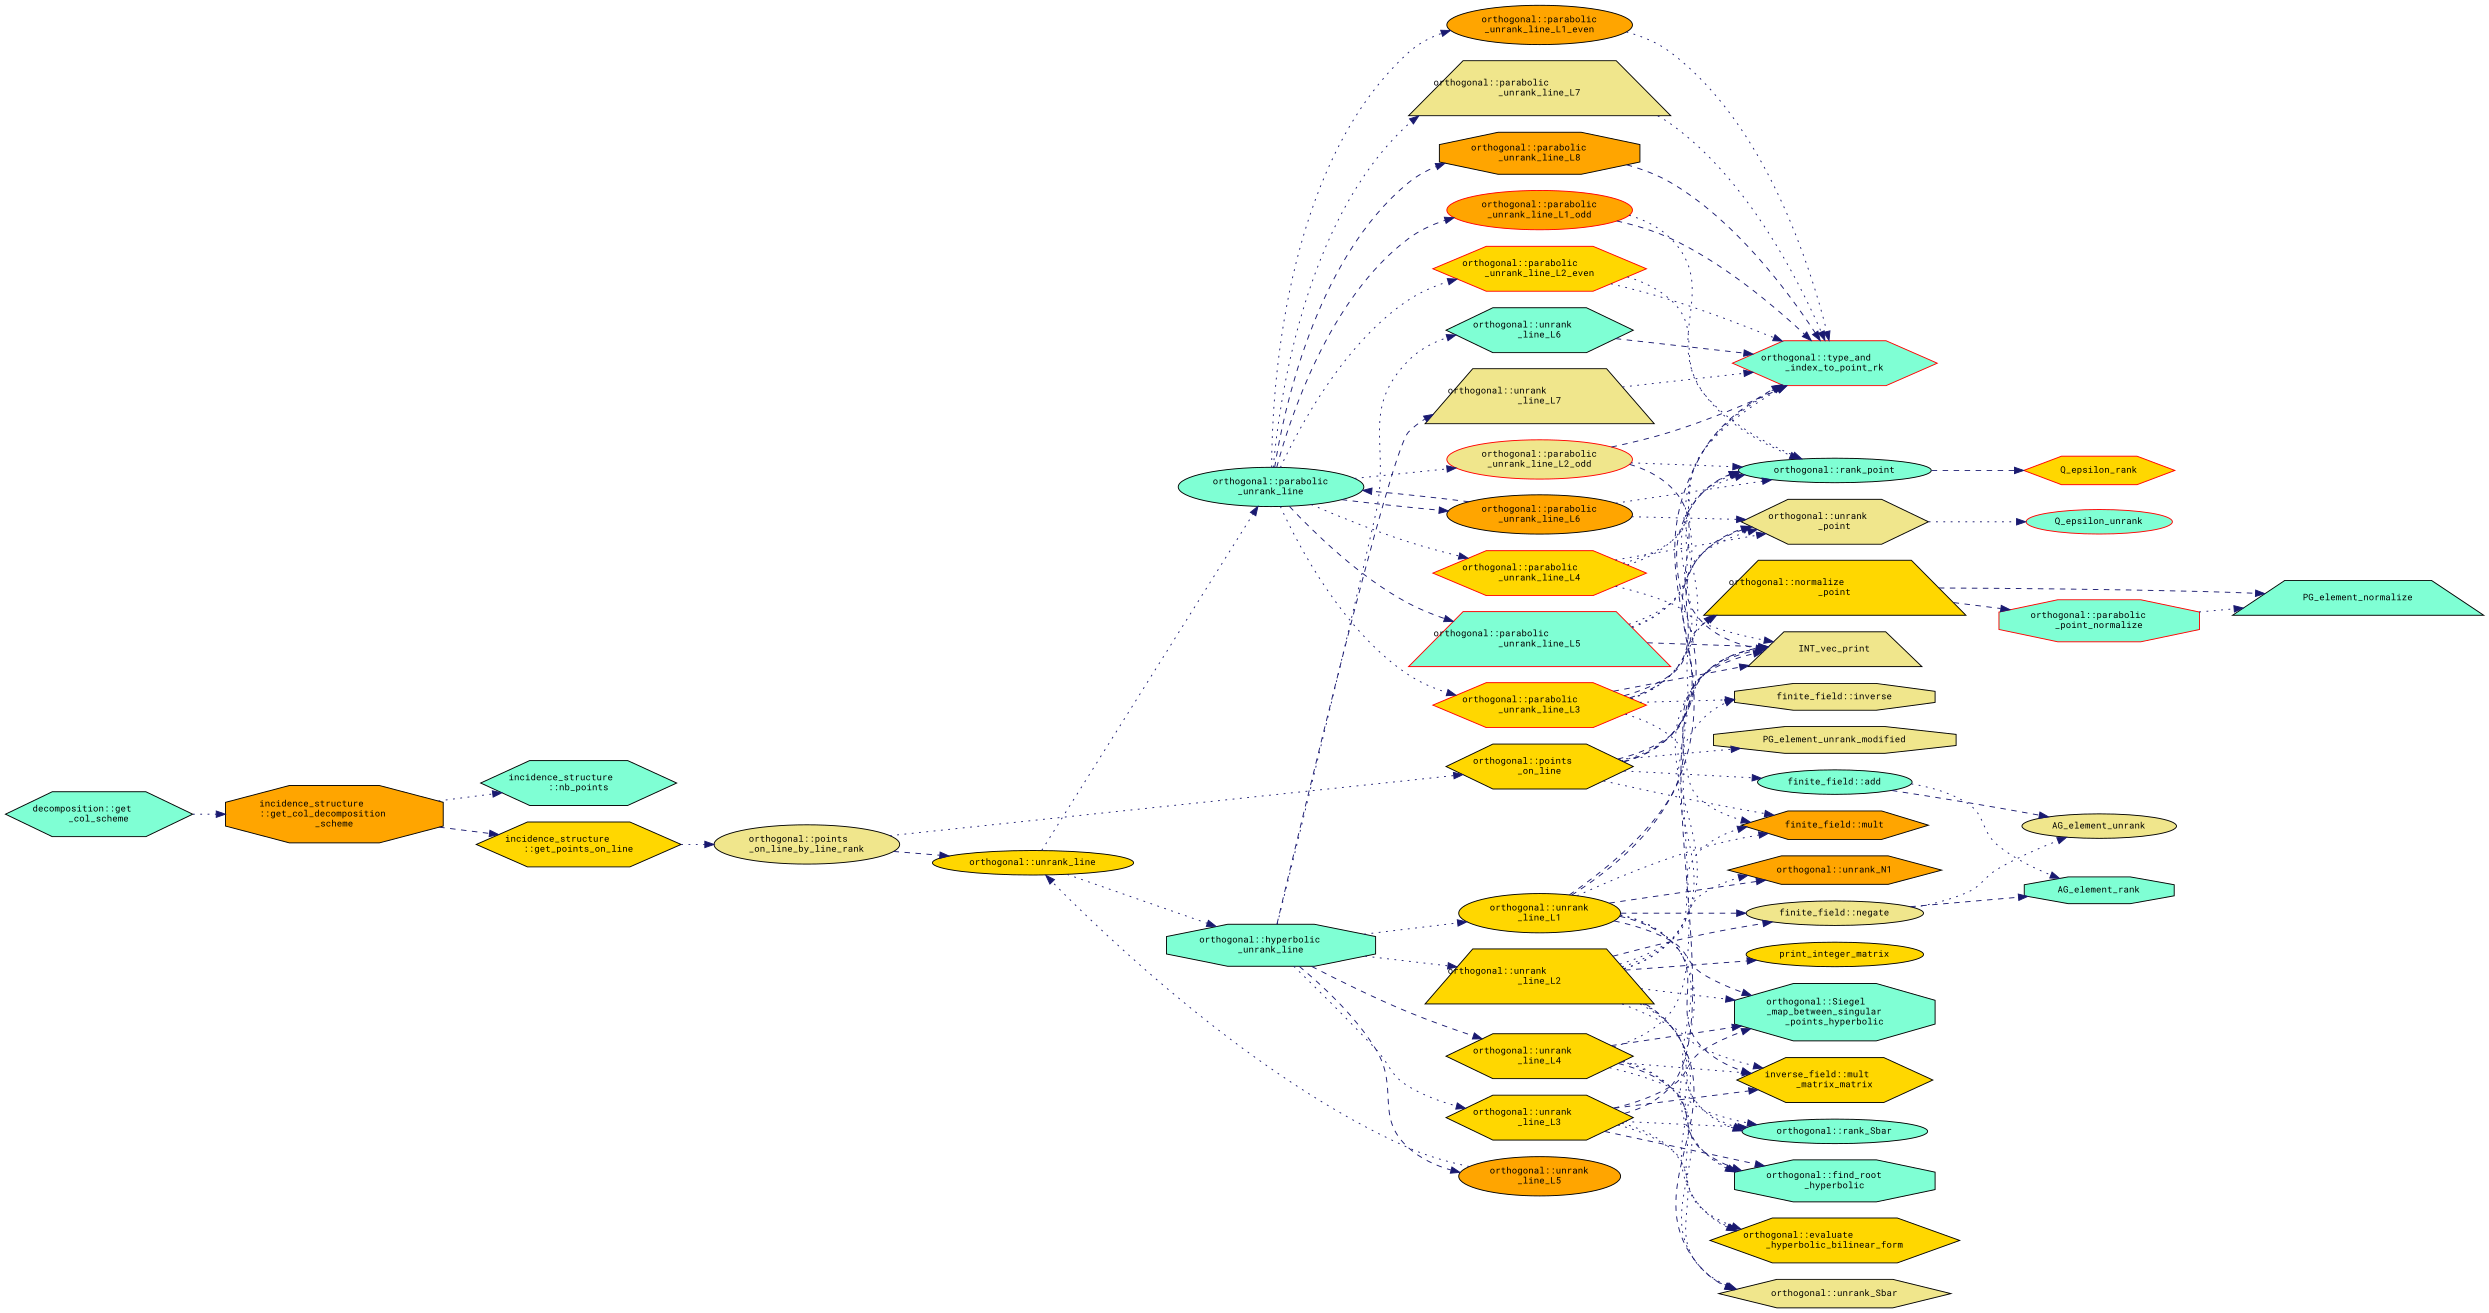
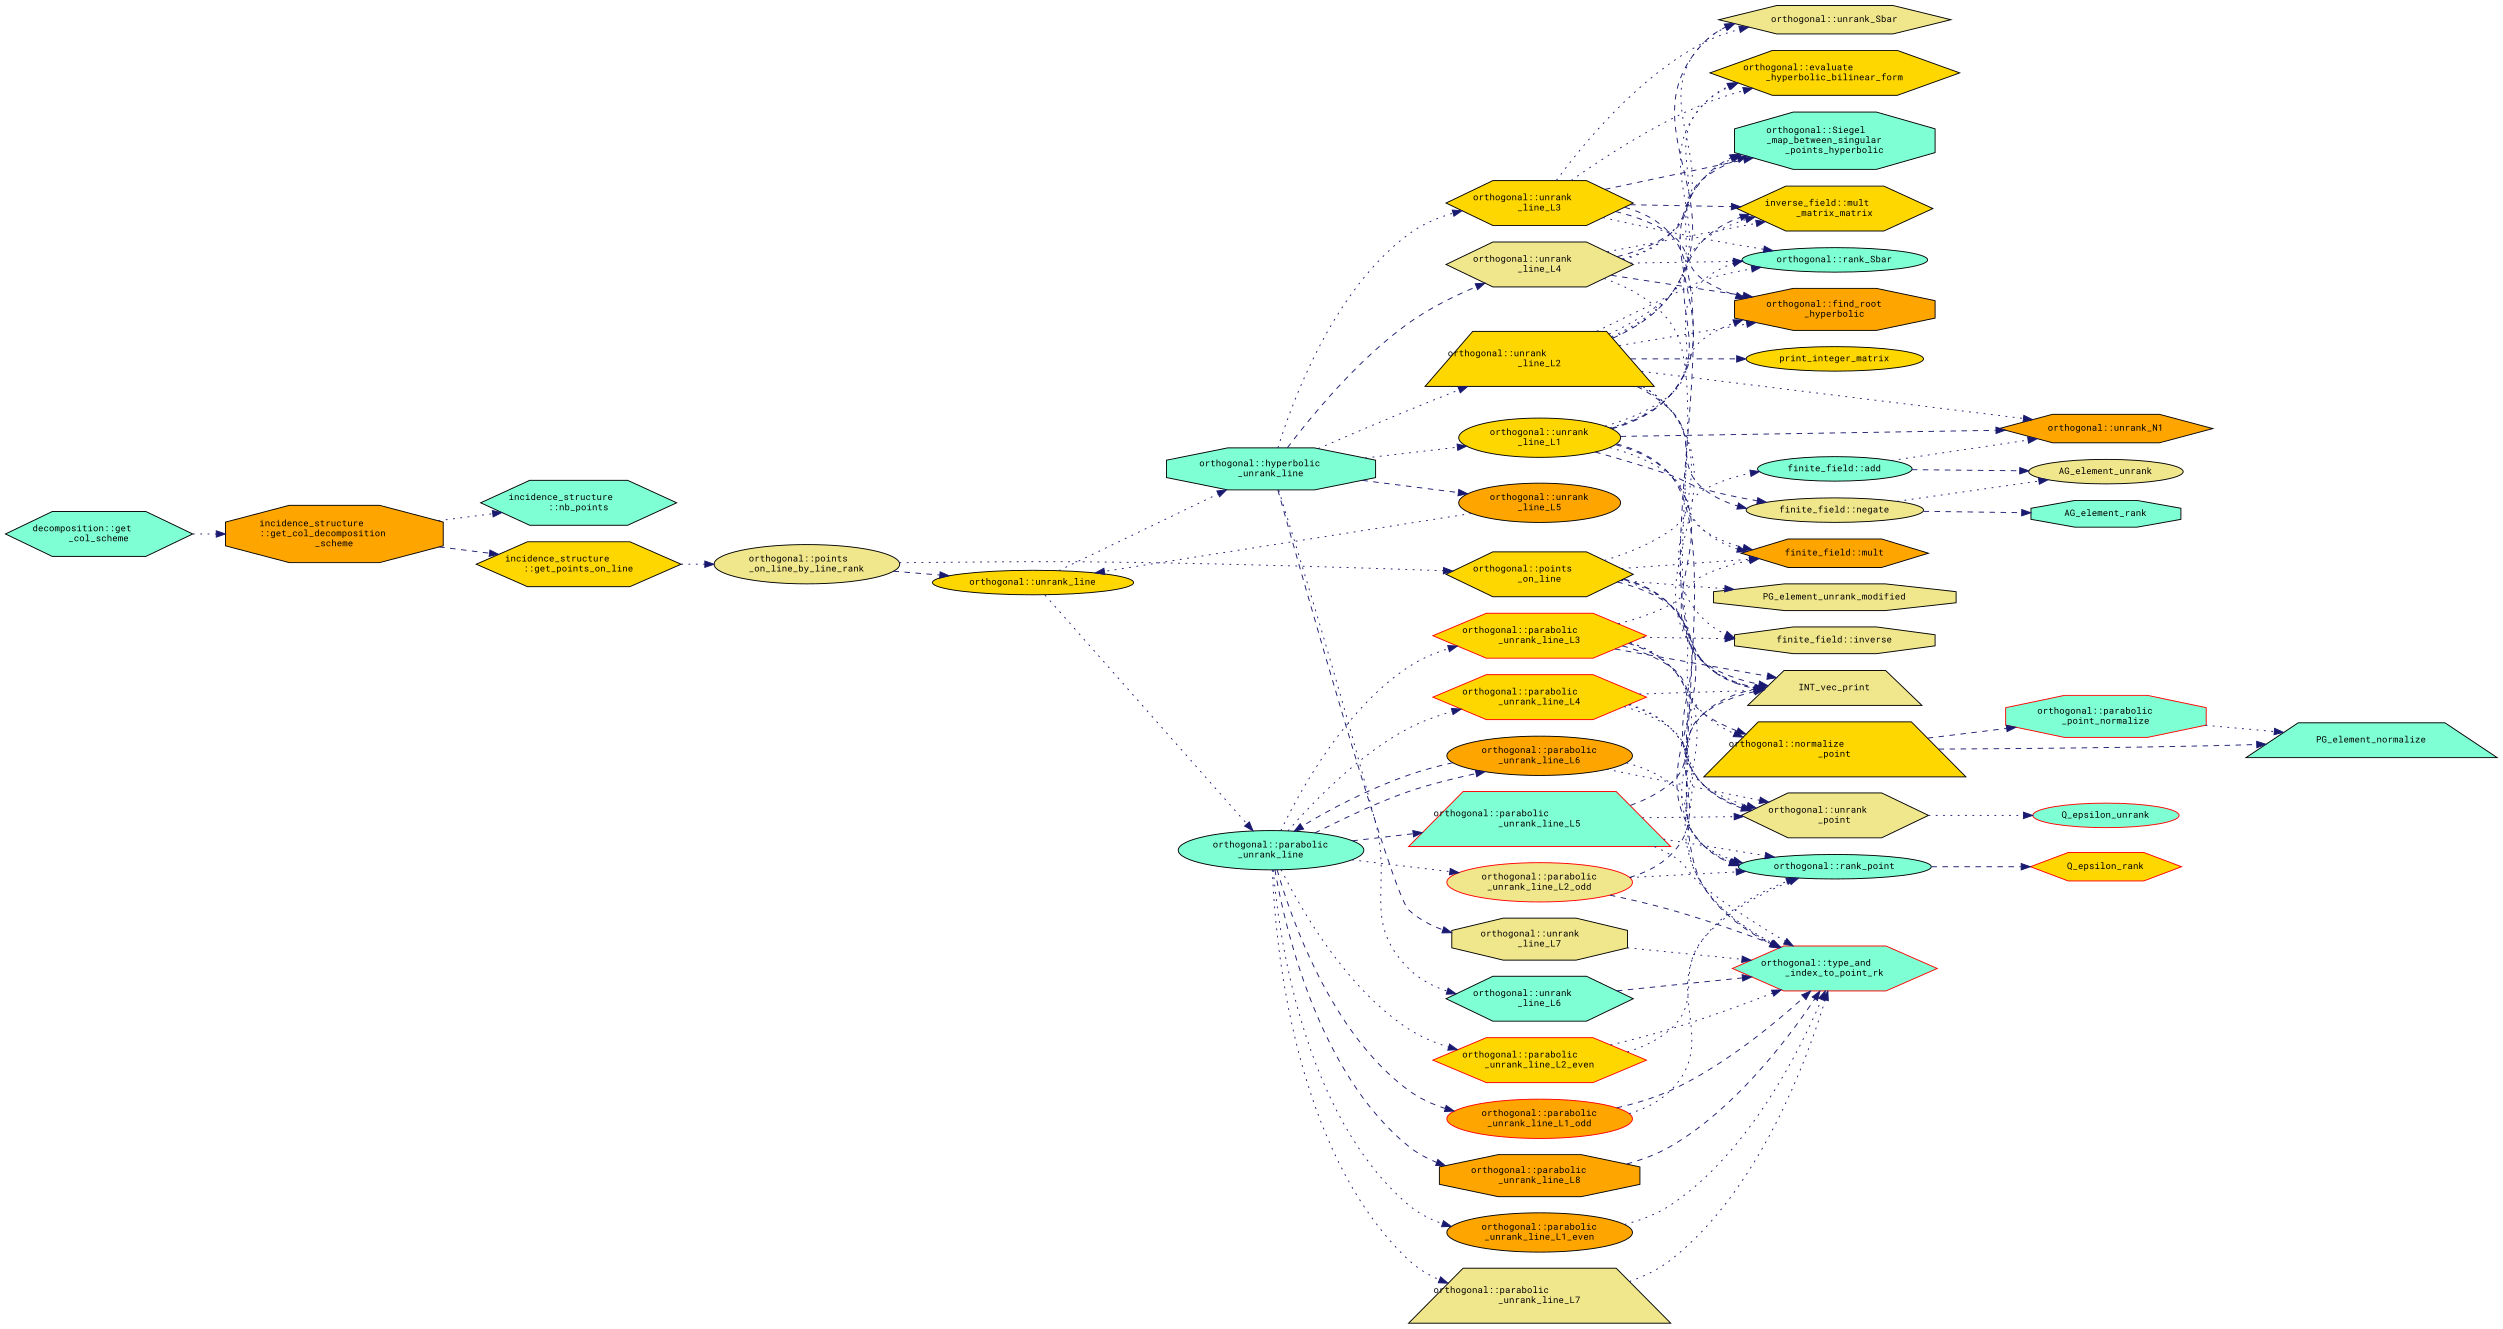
(1540, 396) -> (1540, 939)
(1984, 824) -> (1960, 450)
(1540, 1056) -> (1540, 264)
(1835, 1181) -> (1835, 309)
